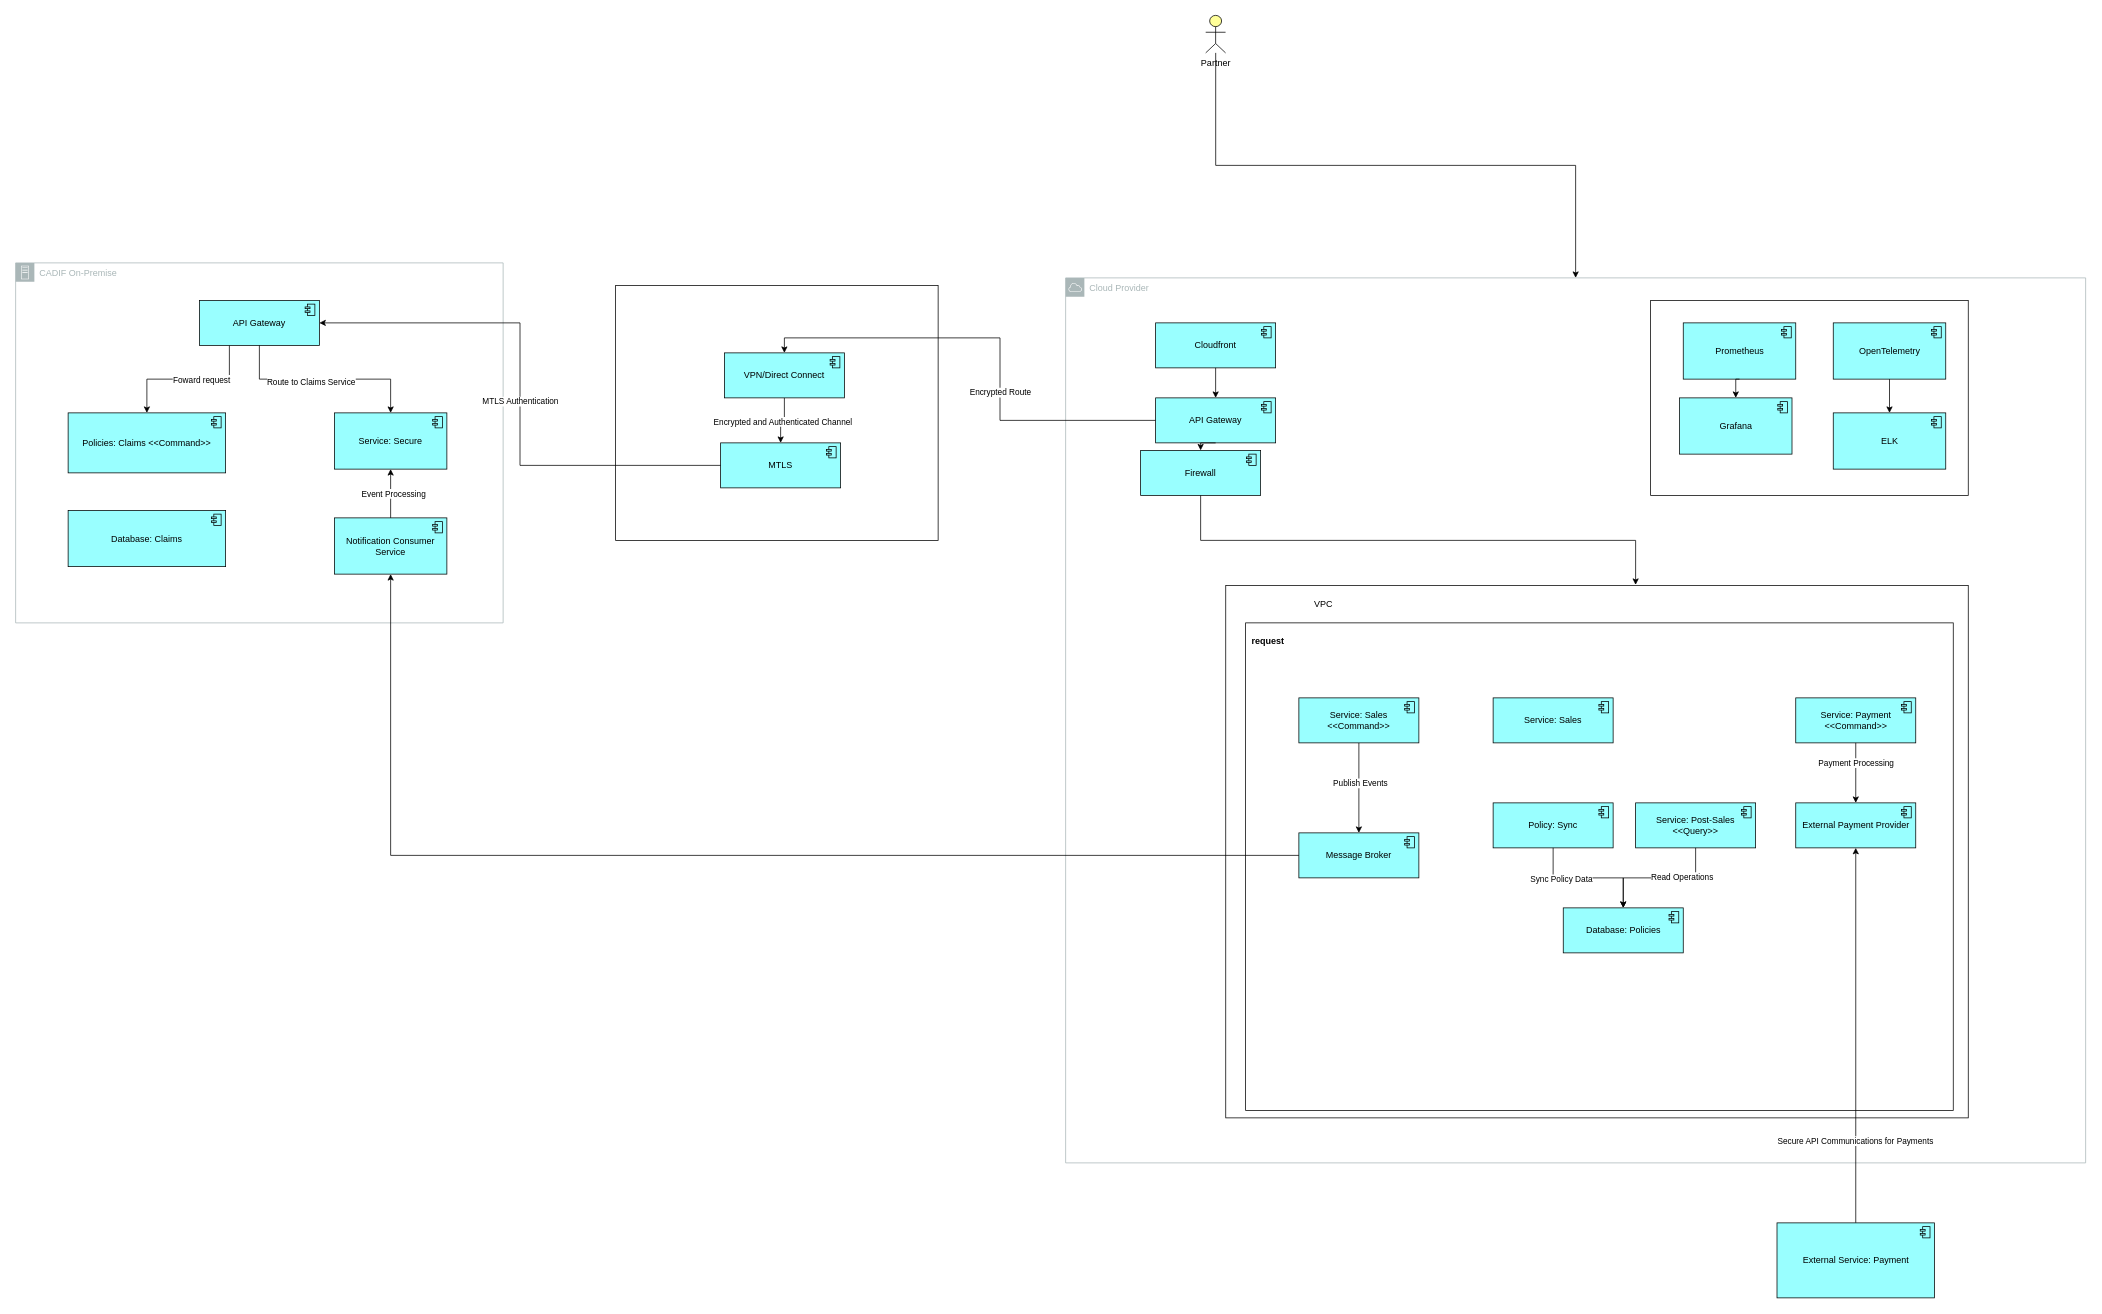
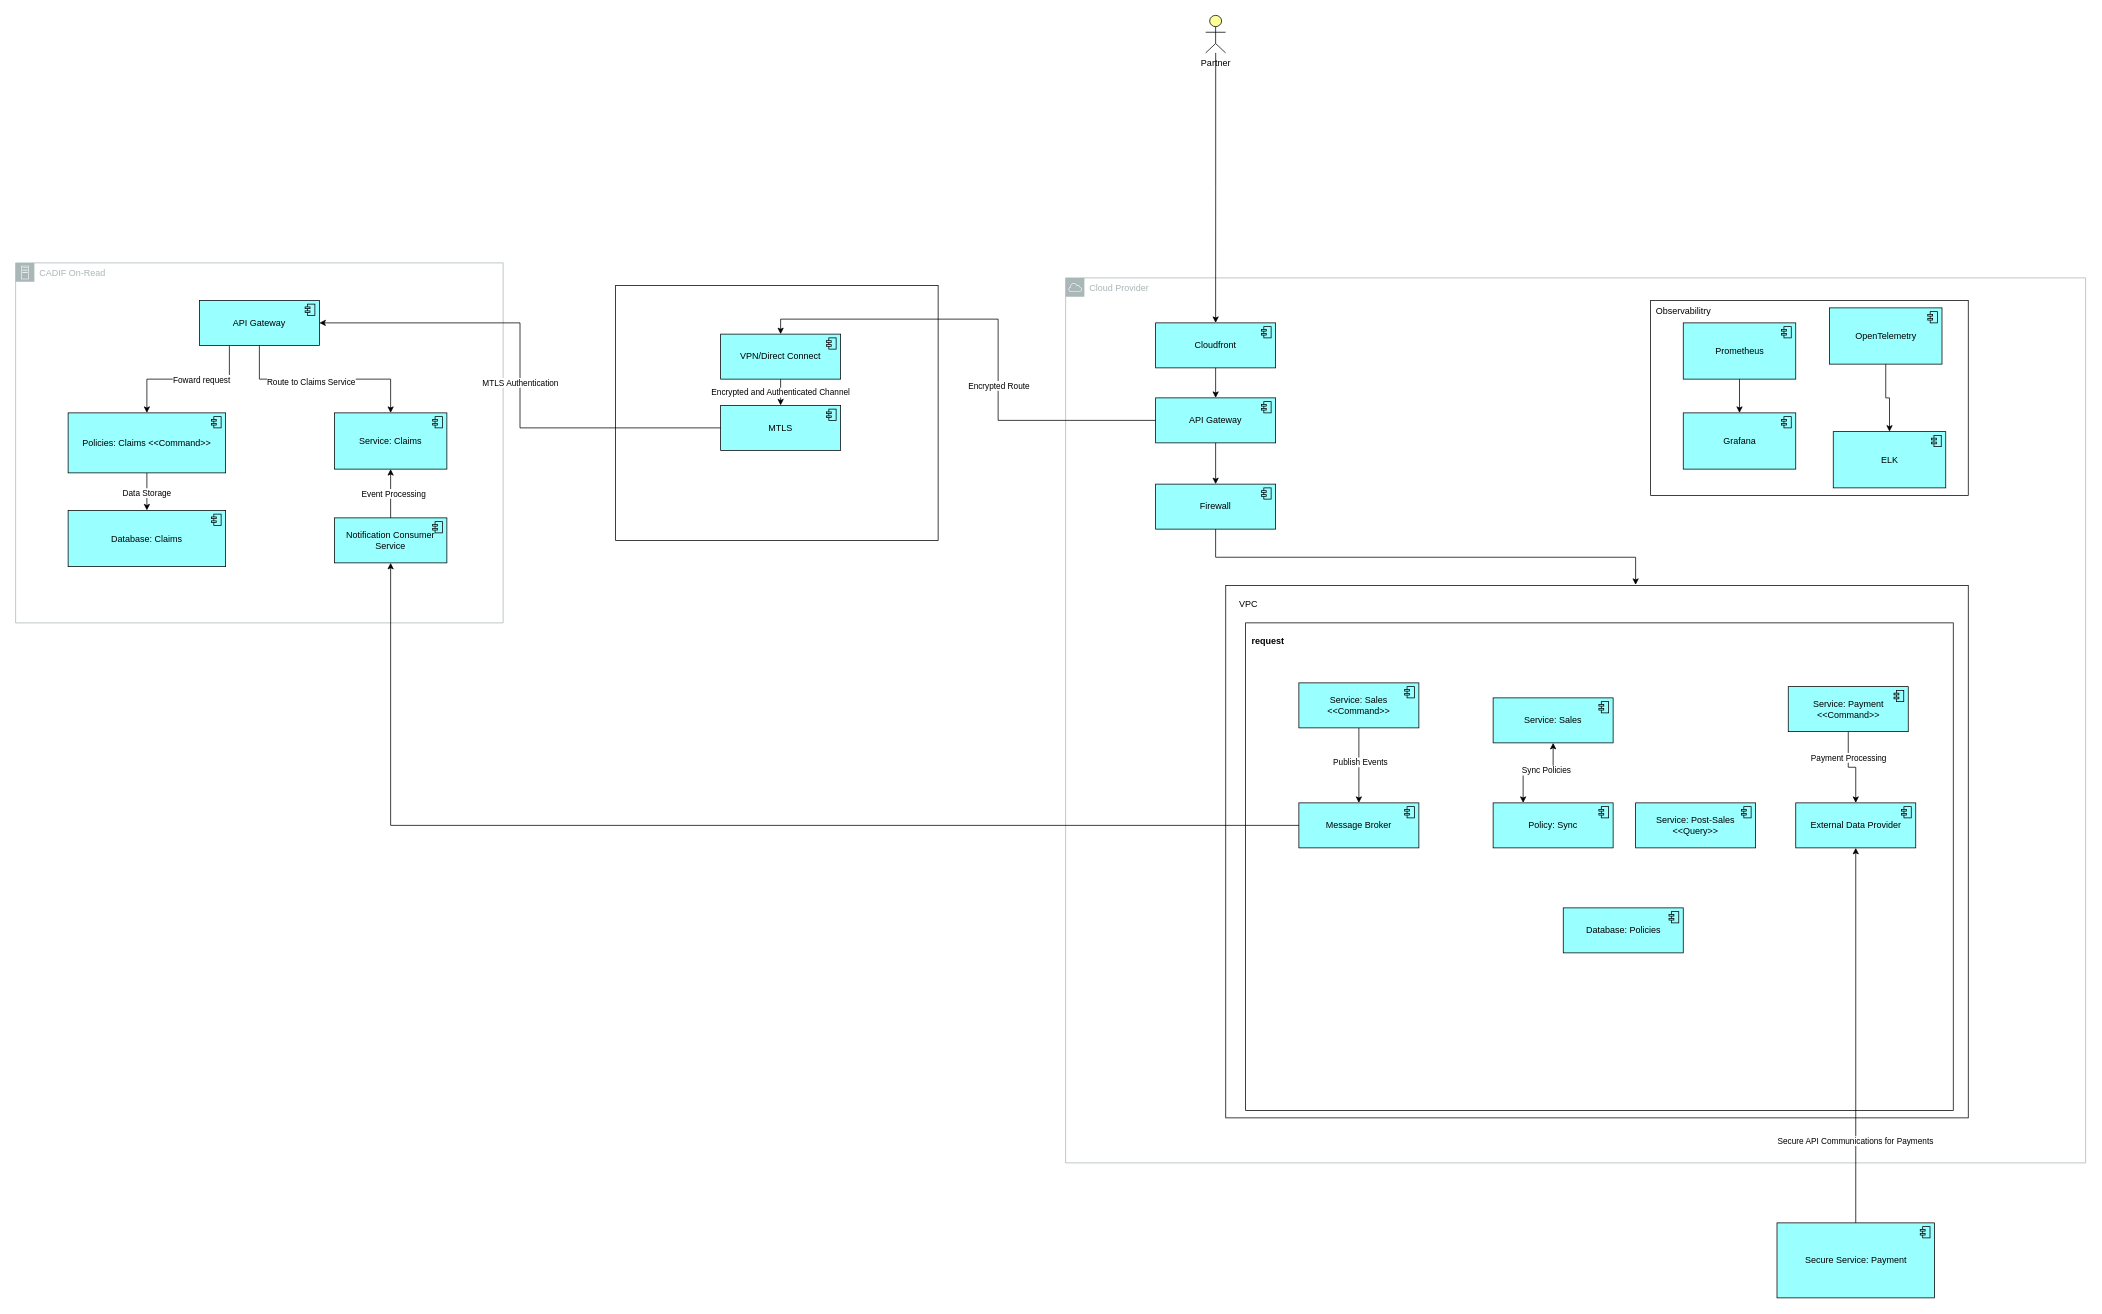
(1448, 165) -> (1215, 240)
(77, 274) -> (71, 274)
none -> (1683, 312)
(1889, 351) -> (1886, 336)
(784, 375) -> (780, 357)
(1736, 426) -> (1739, 441)
(390, 441) -> (390, 441)
(1889, 441) -> (1889, 460)
(780, 465) -> (780, 428)
(1200, 473) -> (1215, 507)
none -> (147, 496)
(390, 546) -> (390, 540)
(1323, 604) -> (1248, 604)
(1359, 720) -> (1359, 705)
(1856, 720) -> (1848, 709)
none -> (1542, 773)
(1856, 825) -> (1856, 825)
(1359, 855) -> (1359, 825)
(1572, 878) -> none
(1675, 878) -> none
(1856, 1260) -> (1856, 1260)
